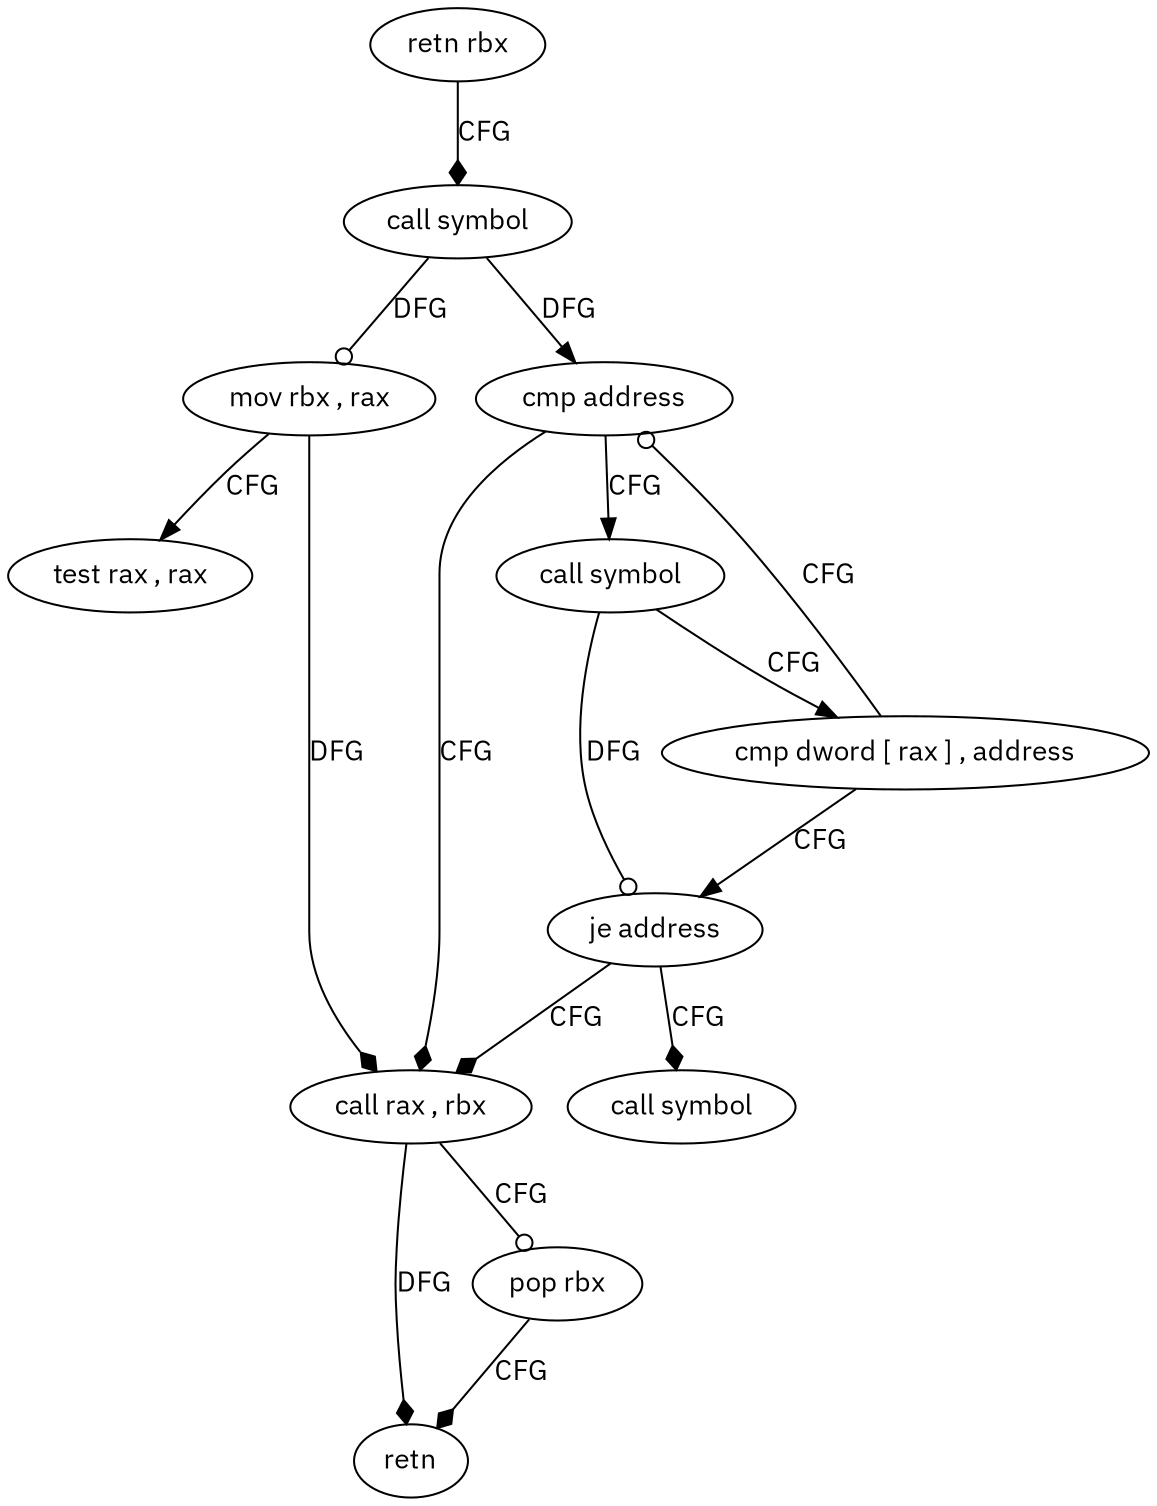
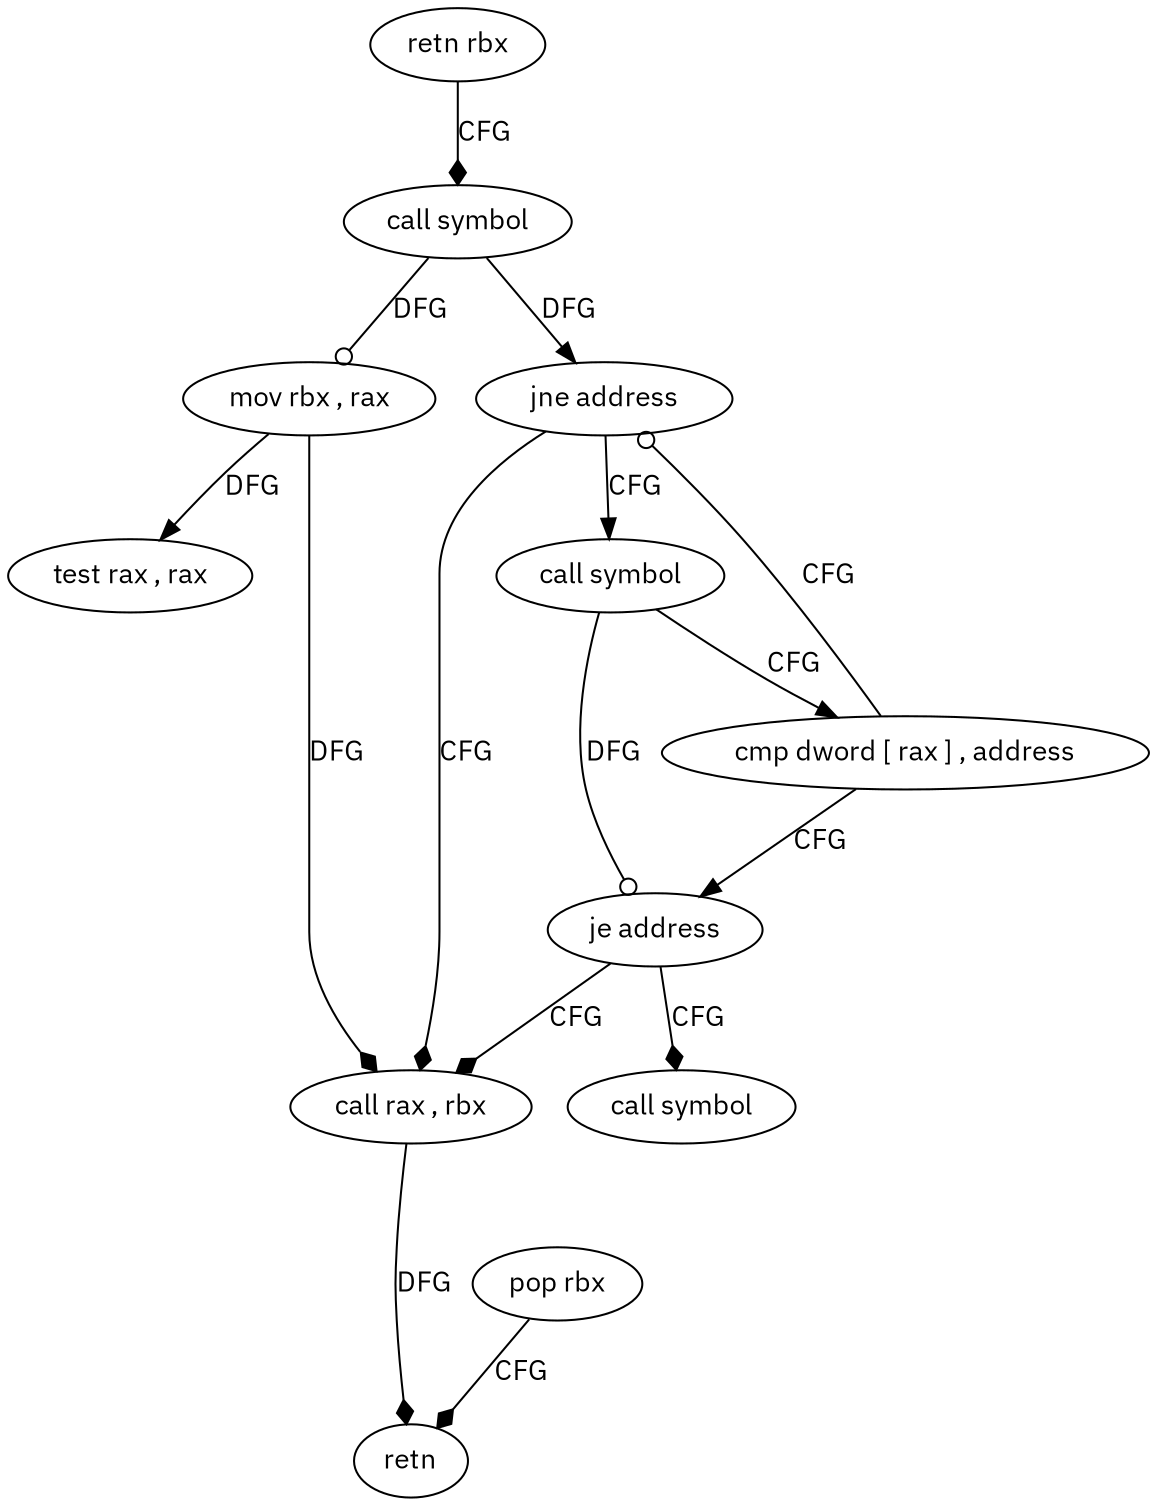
(604, 399) -> (604, 399)
(253, 487) -> (253, 487)
(479, 1190) -> none
